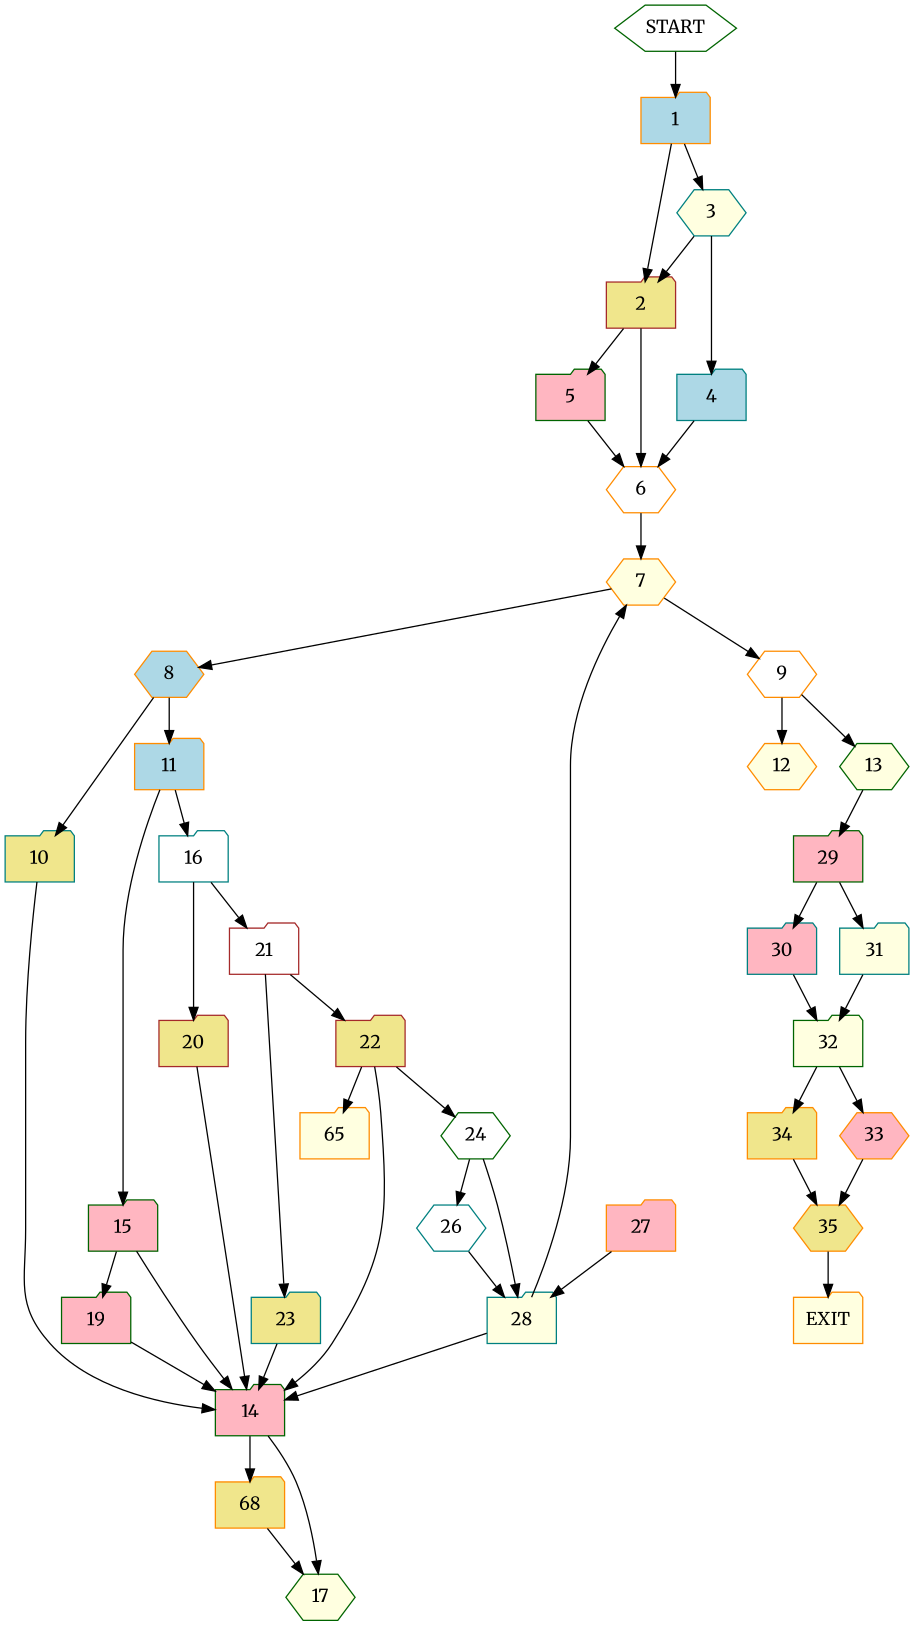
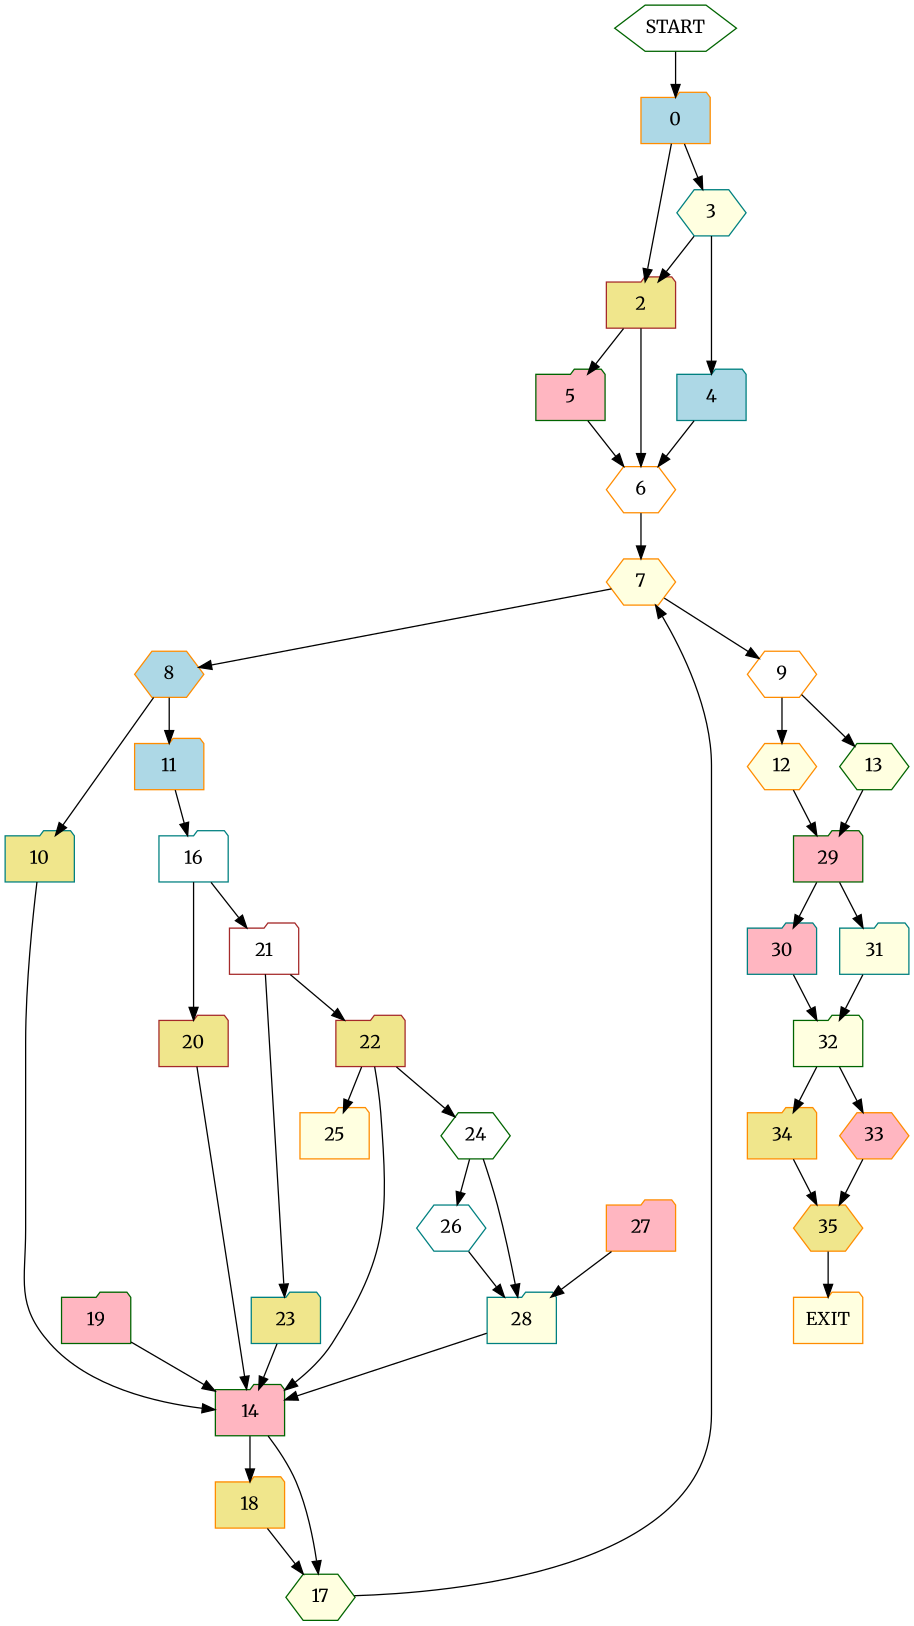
(676, 121) -> (676, 121)
none -> (802, 807)
(570, 955) -> (711, 1229)
(335, 1136) -> (335, 1136)
(123, 1228) -> none
(250, 1505) -> (250, 1505)
